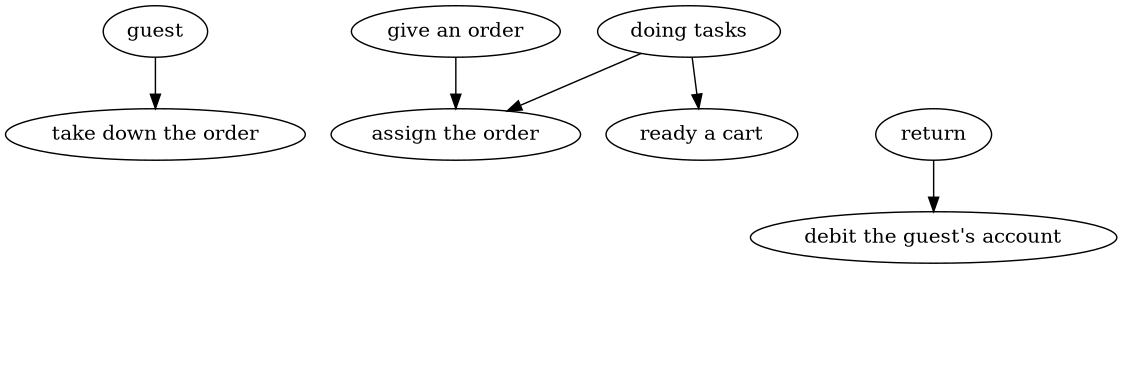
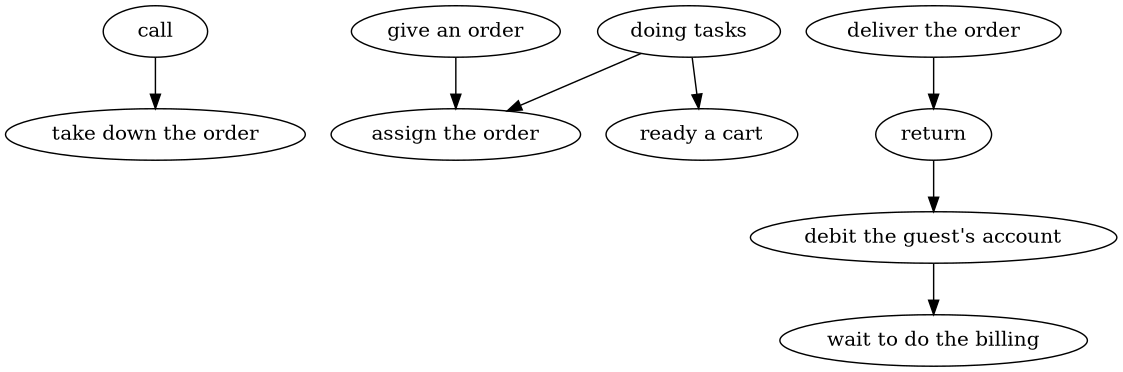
(155, 31) -> (155, 31)
none -> (934, 31)
none -> (934, 340)
